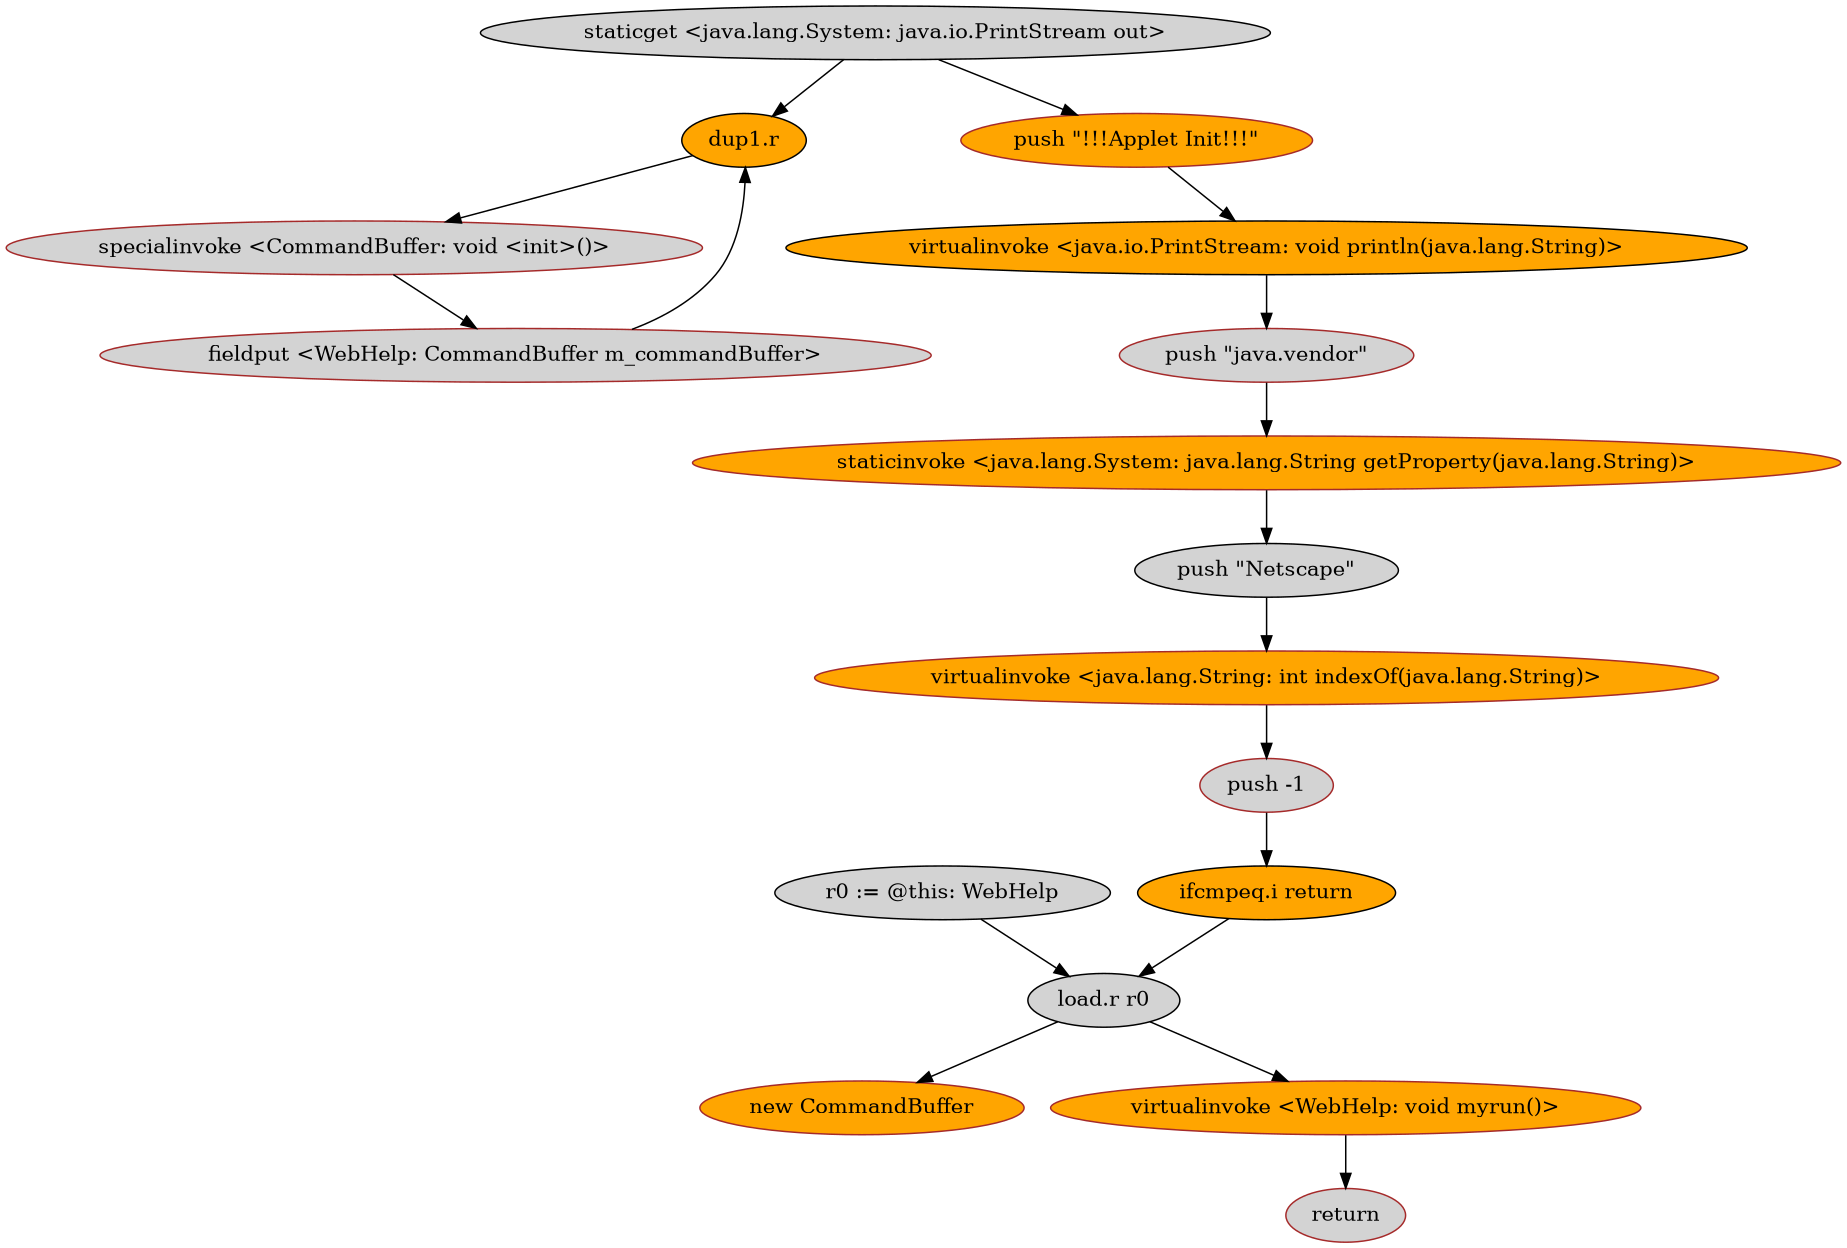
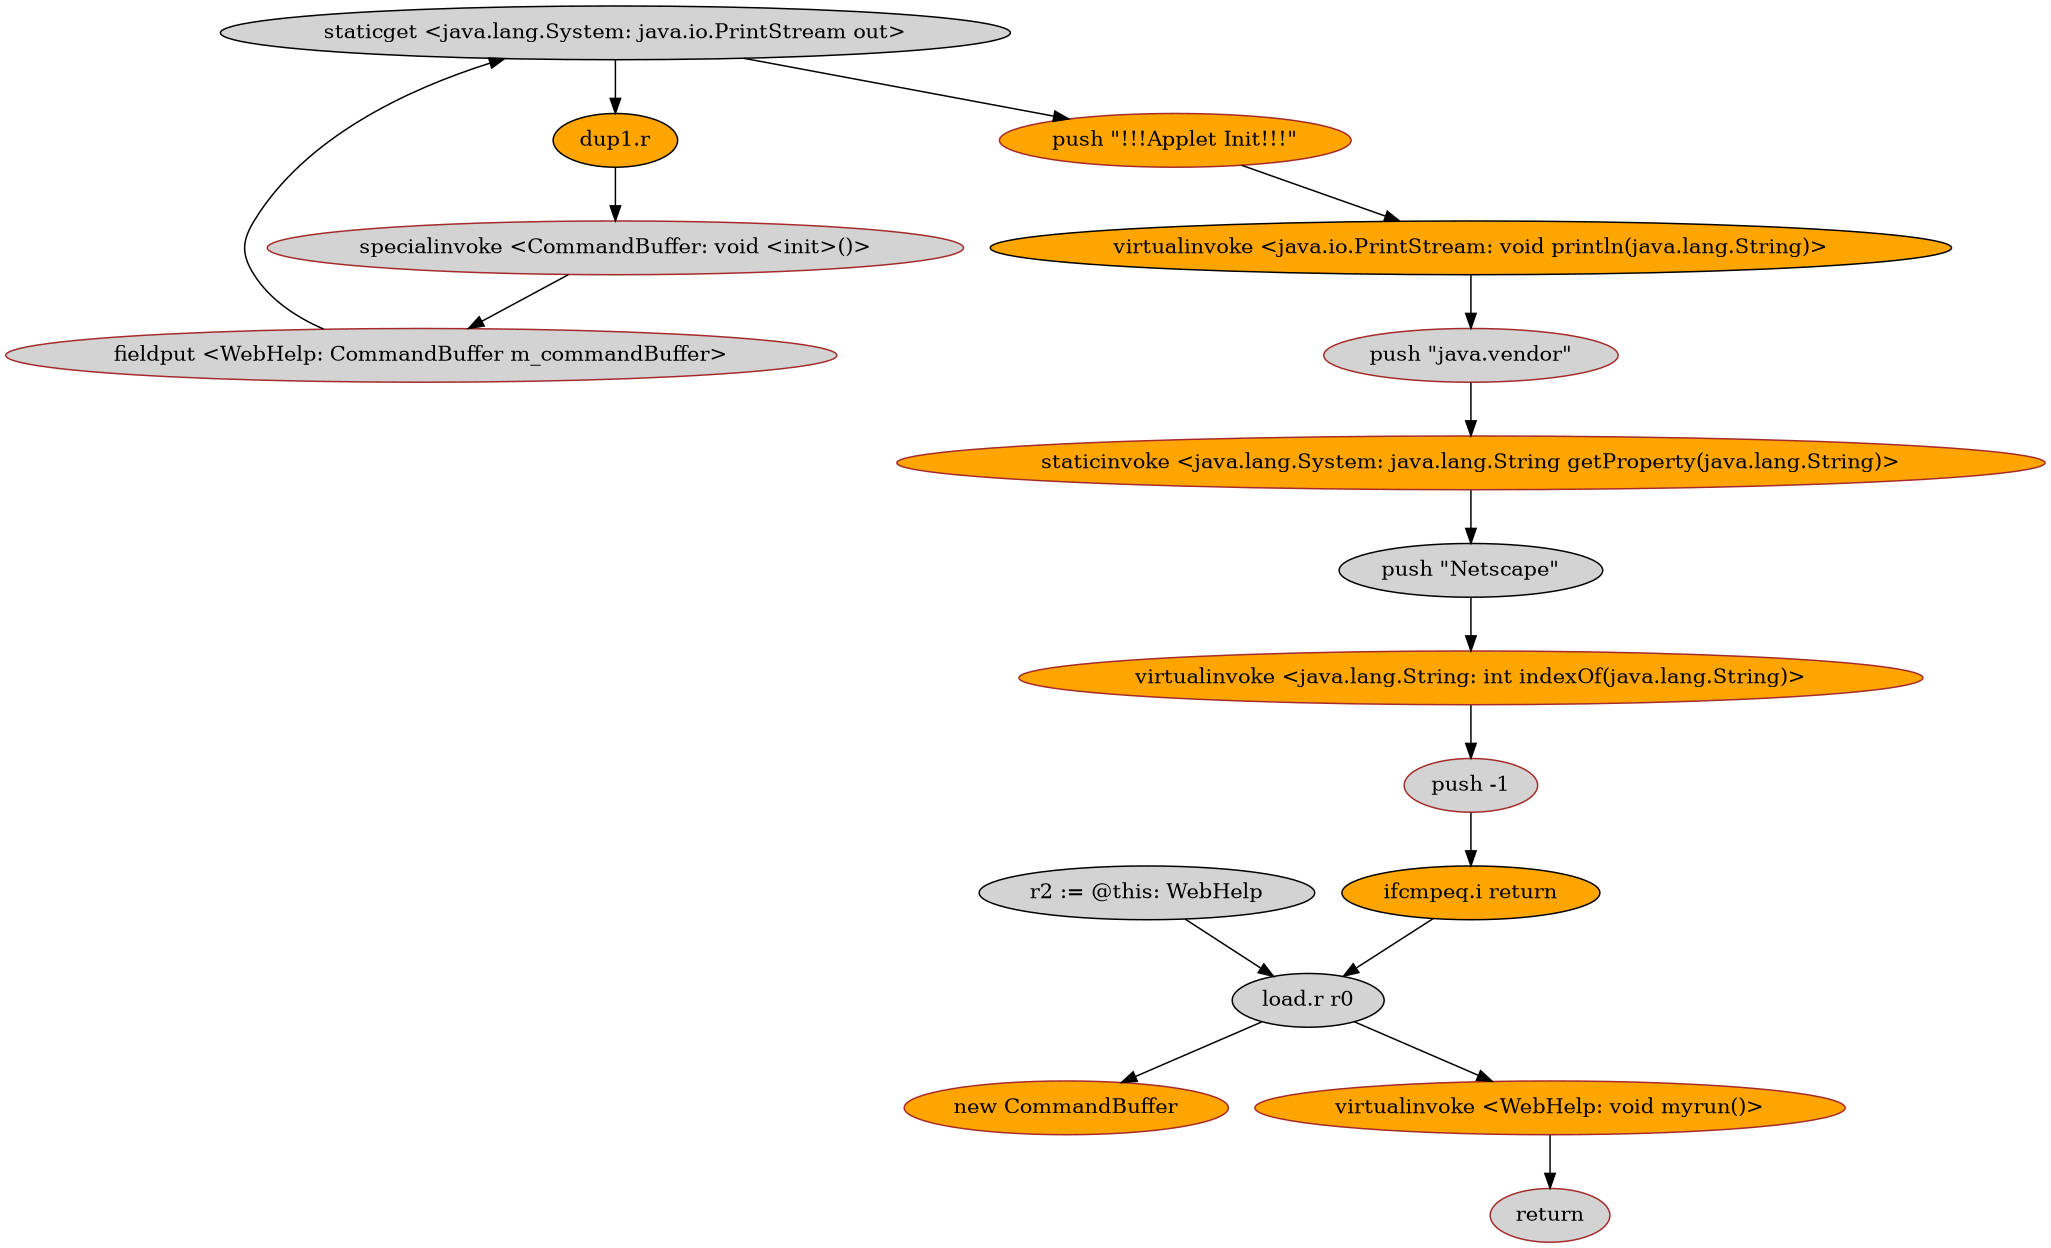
(715, 276) -> (299, 166)
(943, 893) -> (1147, 893)
